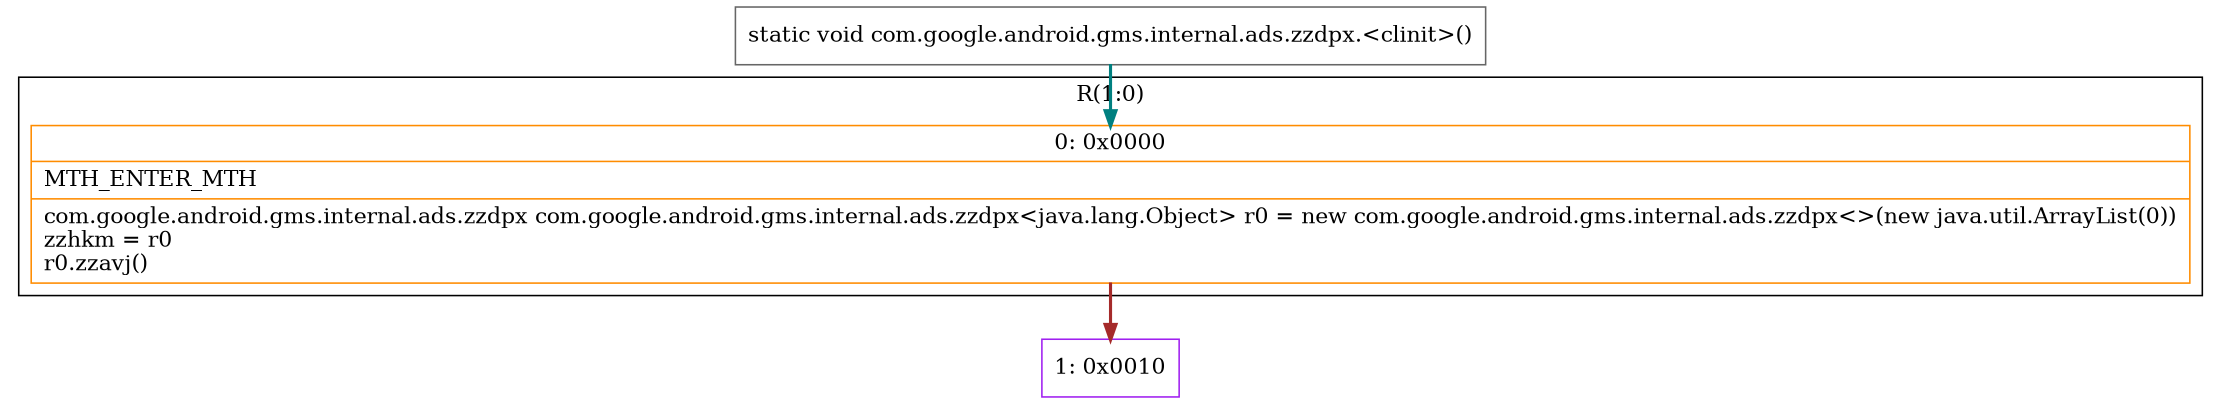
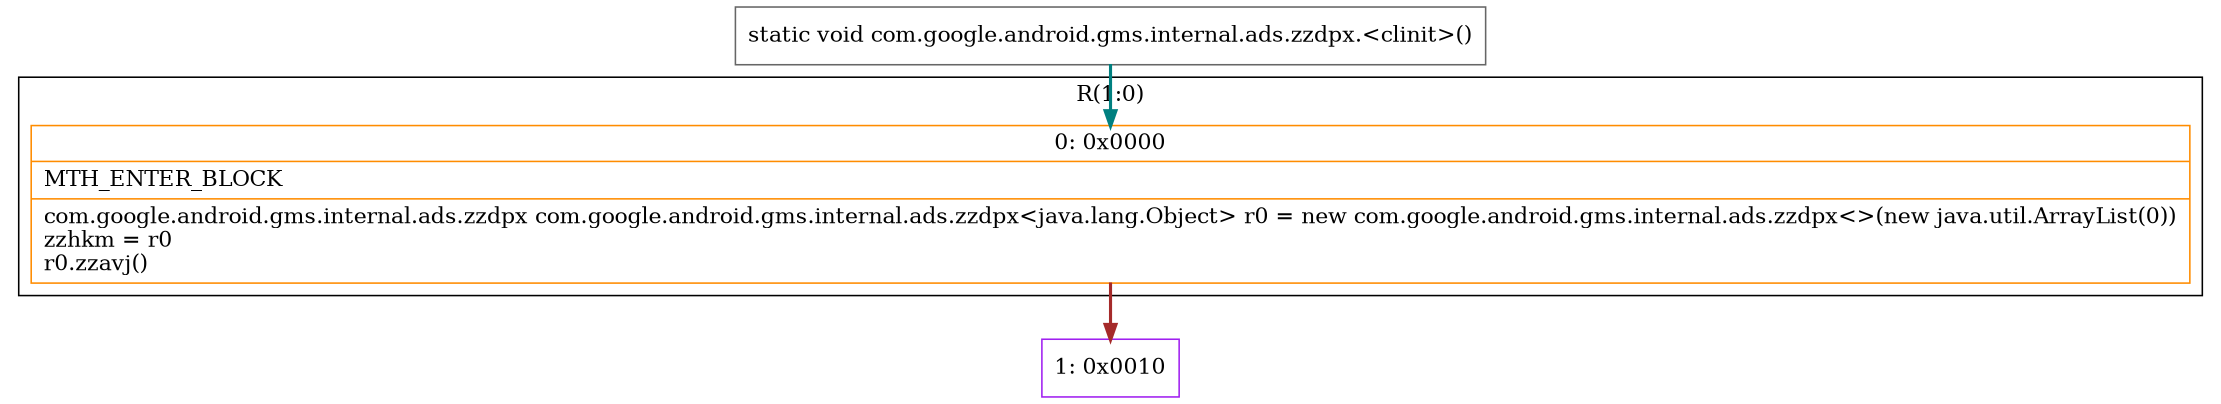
(151, 179) -> (164, 179)
